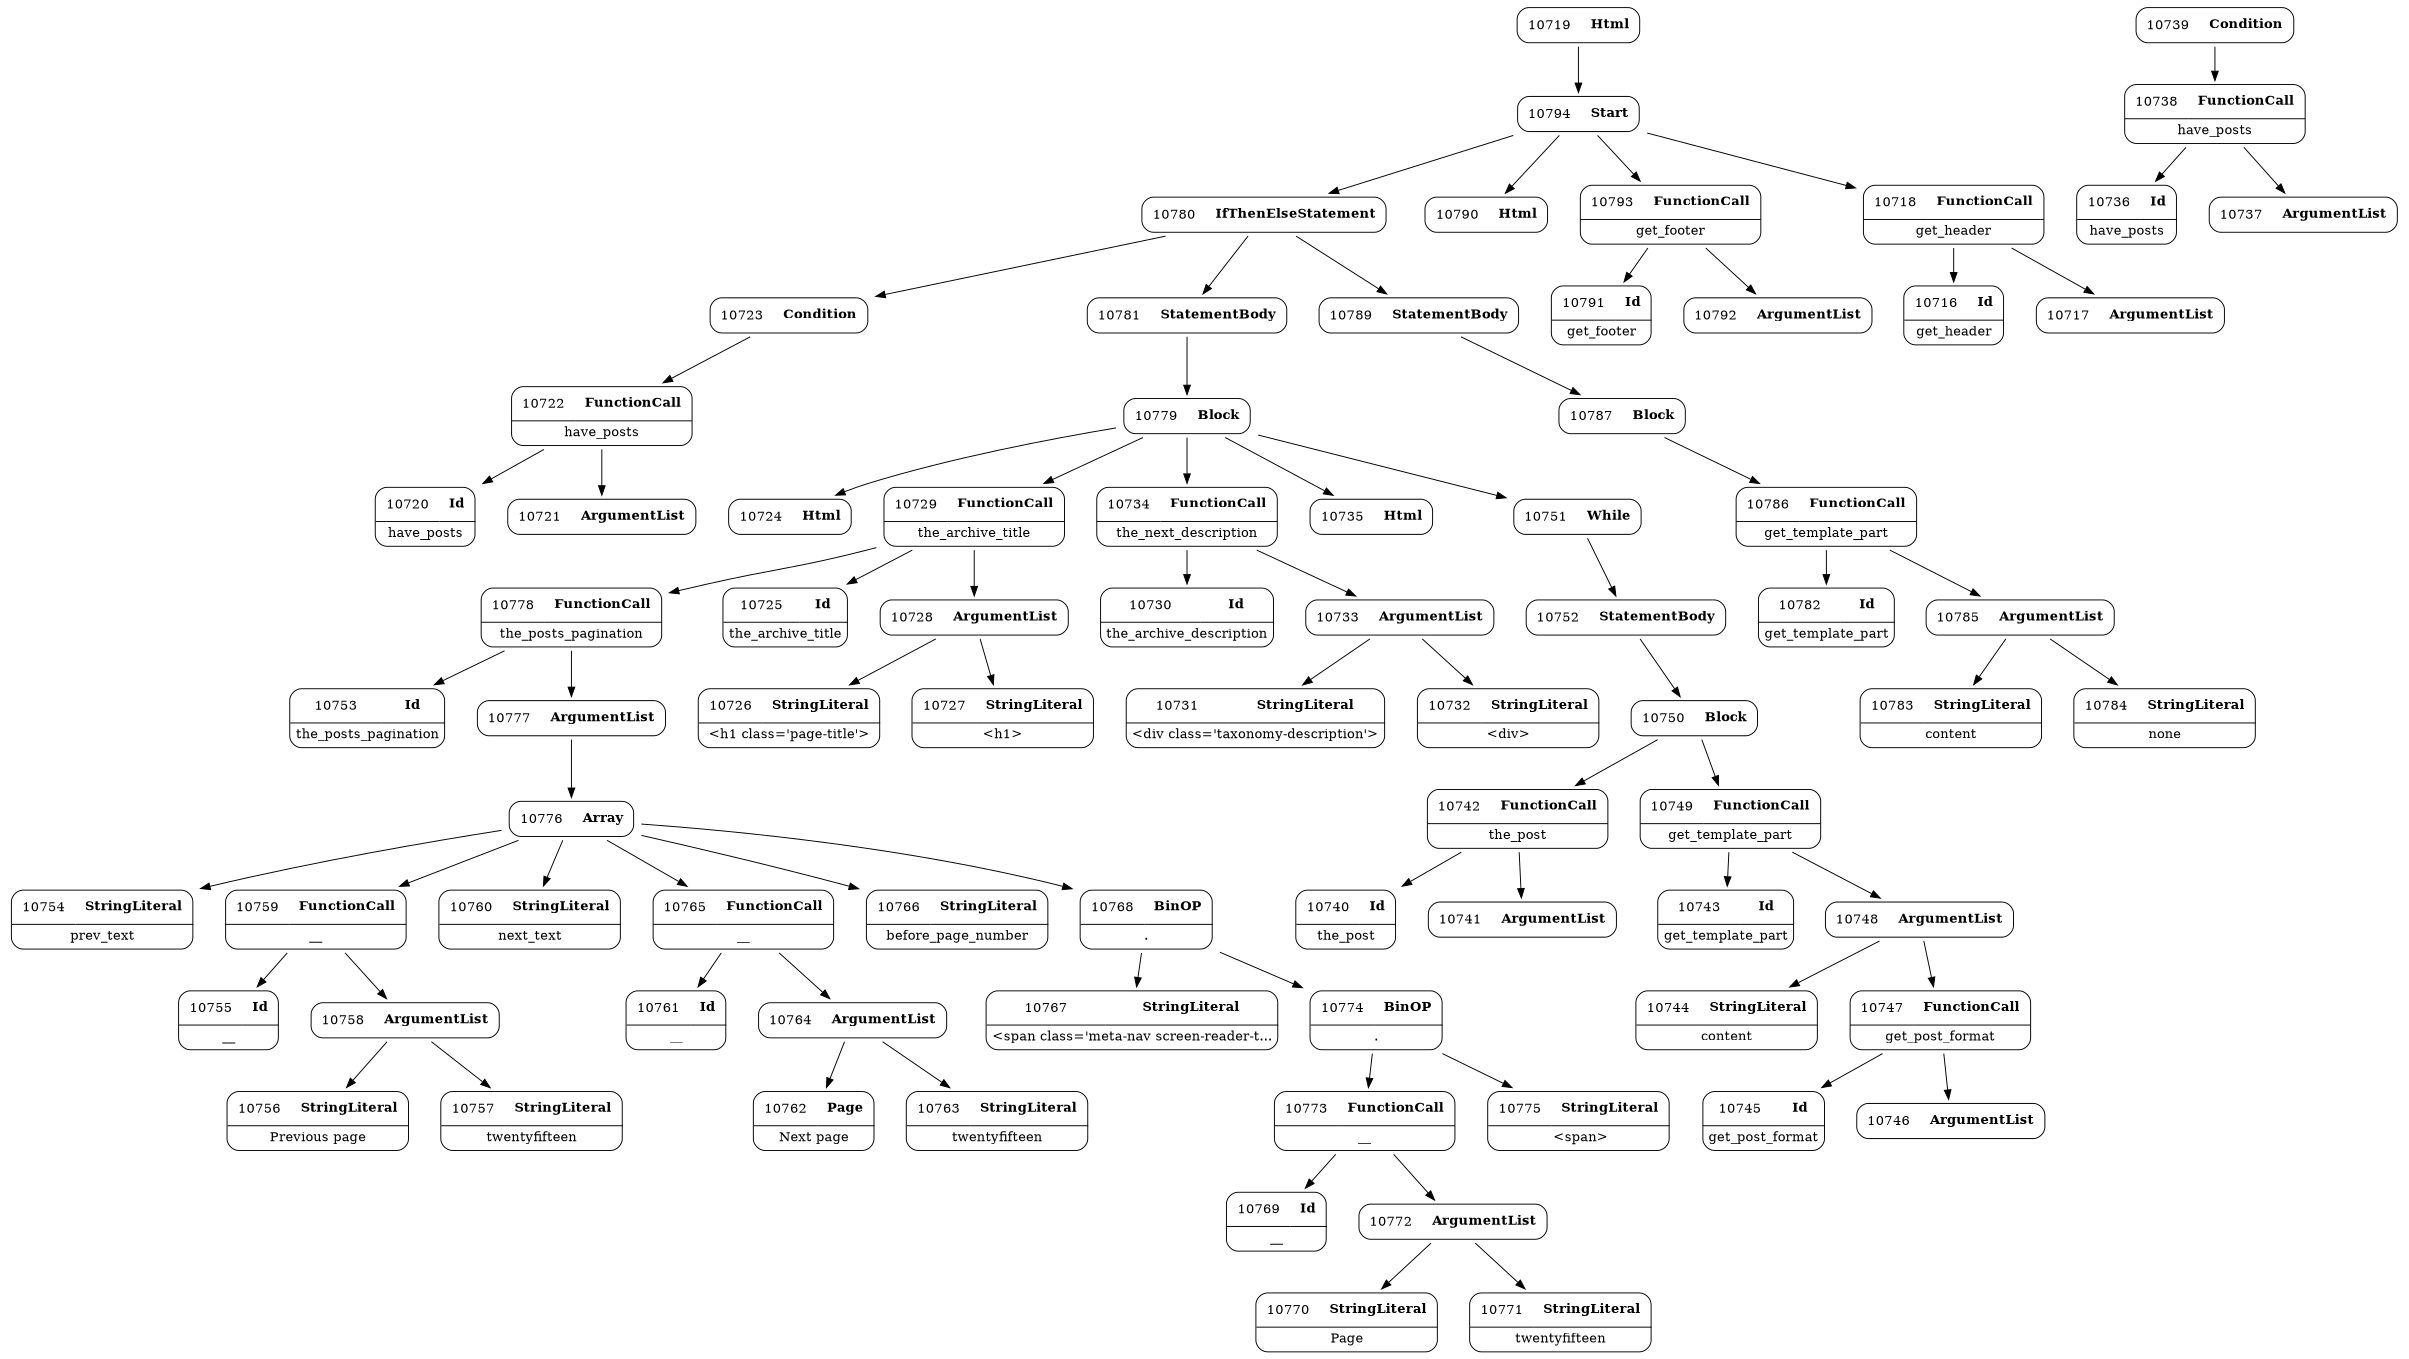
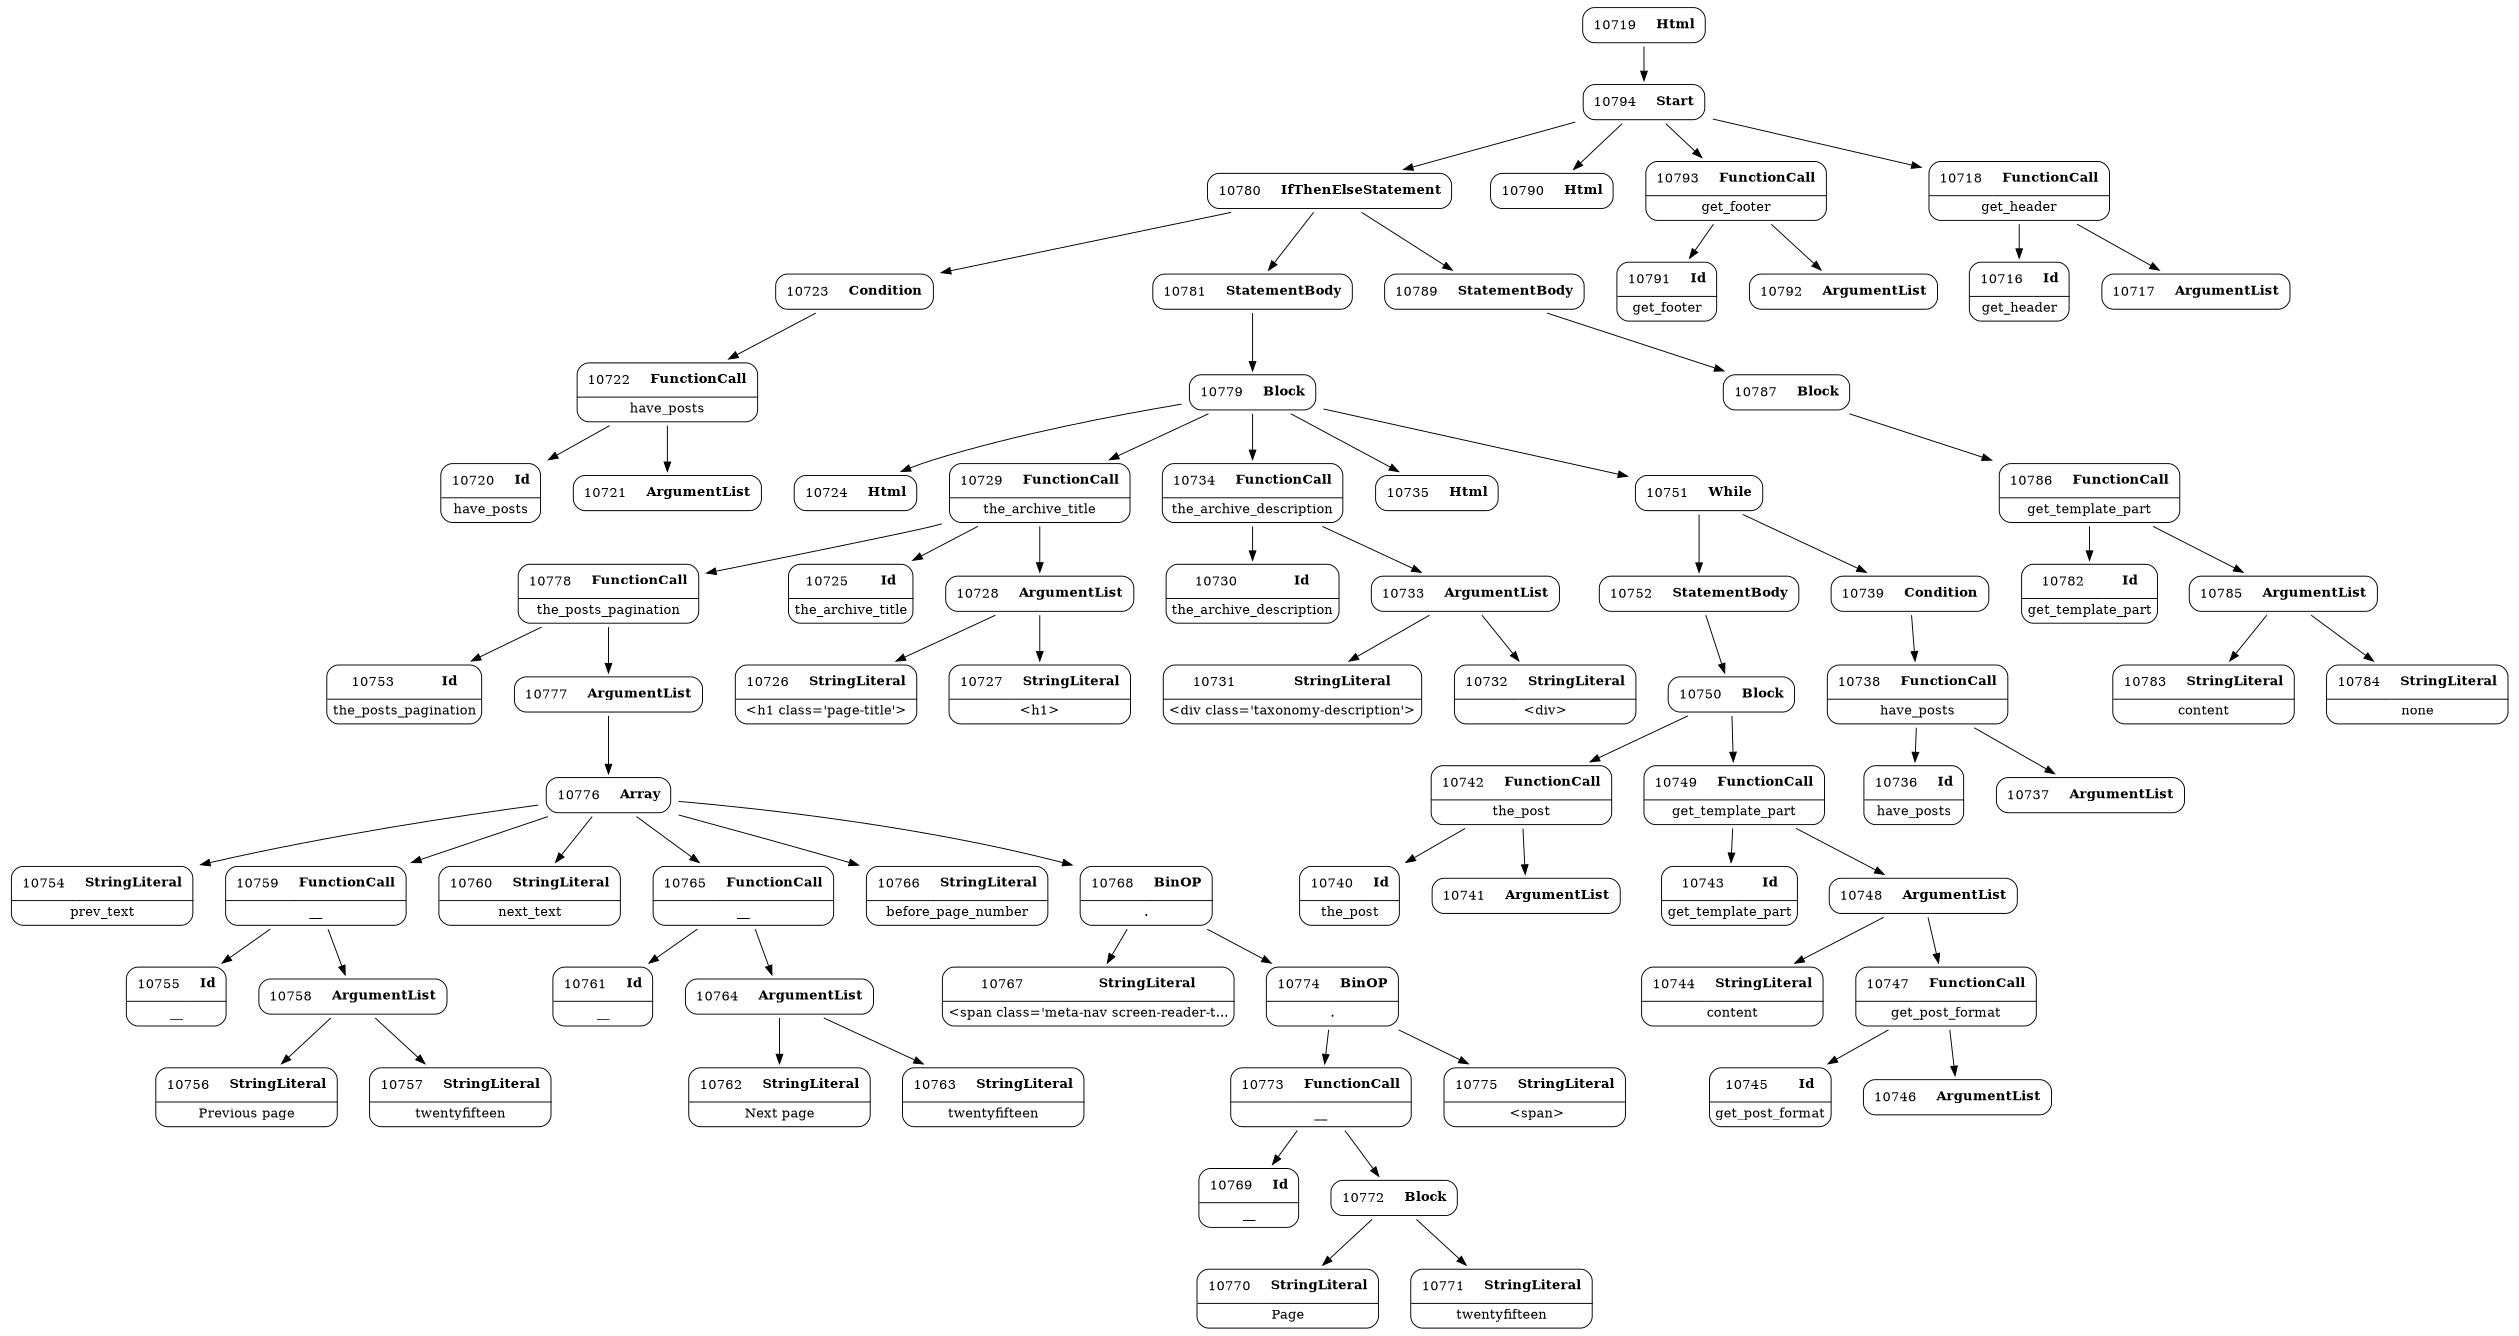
(1187, 533) -> (1253, 509)
none -> (1800, 541)
(846, 1108) -> (811, 1084)
(1484, 1221) -> (1426, 1197)
